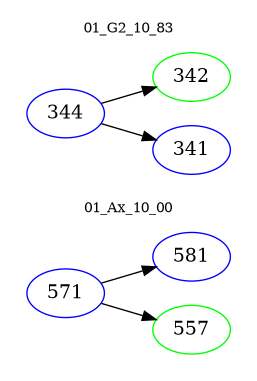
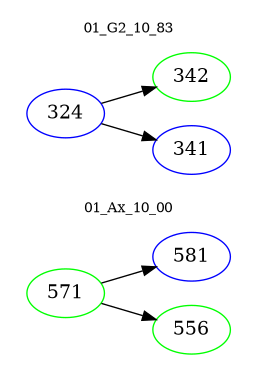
(66, 114) -> (66, 114)
(66, 293) -> (66, 293)
(192, 330) -> (192, 330)
